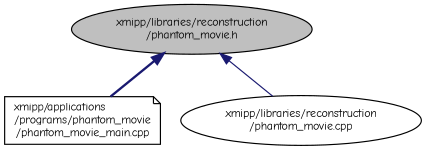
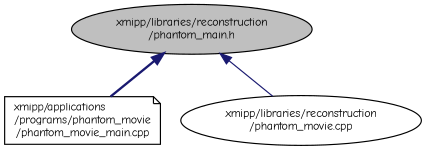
(192, 29) -> (192, 29)
